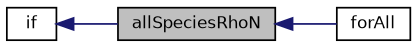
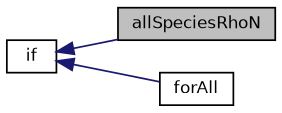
(315, 24) -> (116, 73)
